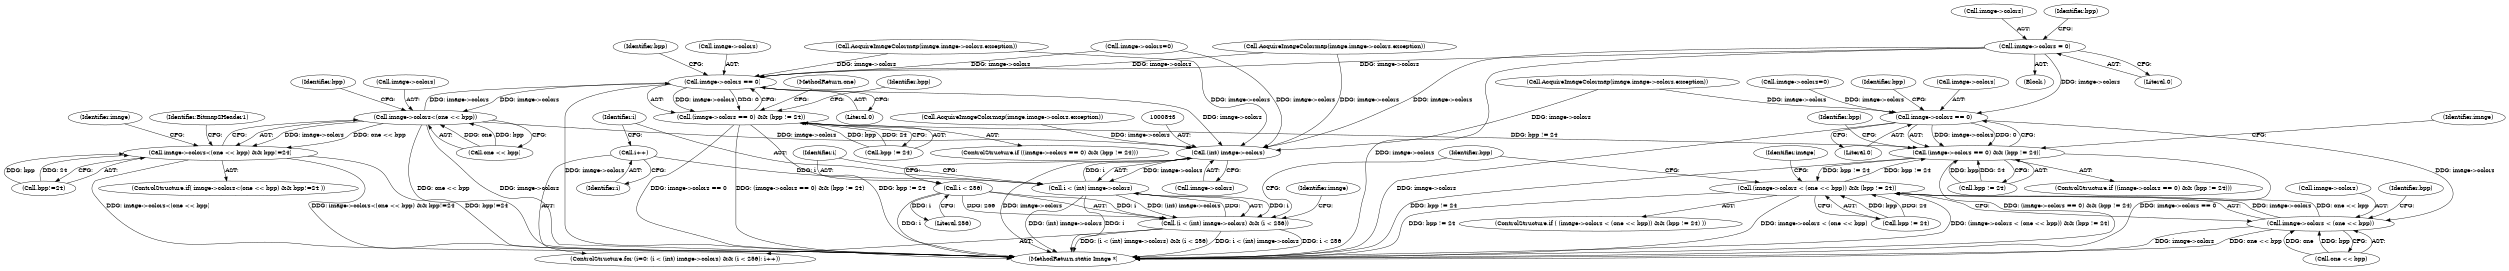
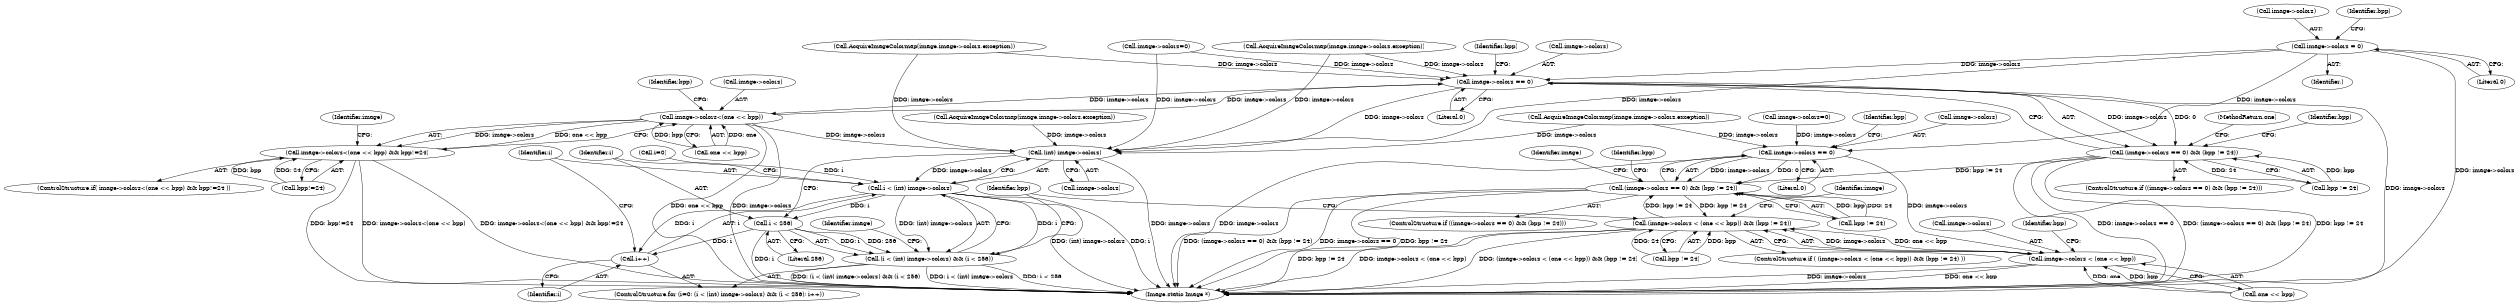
(2035, 82) -> (2327, 82)
(207, 118) -> none
(1163, 118) -> none
none -> (653, 153)
(806, 171) -> (731, 224)
(1095, 171) -> (1009, 171)
none -> (841, 206)
(921, 206) -> (798, 242)
(949, 206) -> (775, 242)
(1233, 206) -> (1005, 224)
none -> (736, 210)
none -> (710, 240)
(1073, 259) -> (1178, 295)
